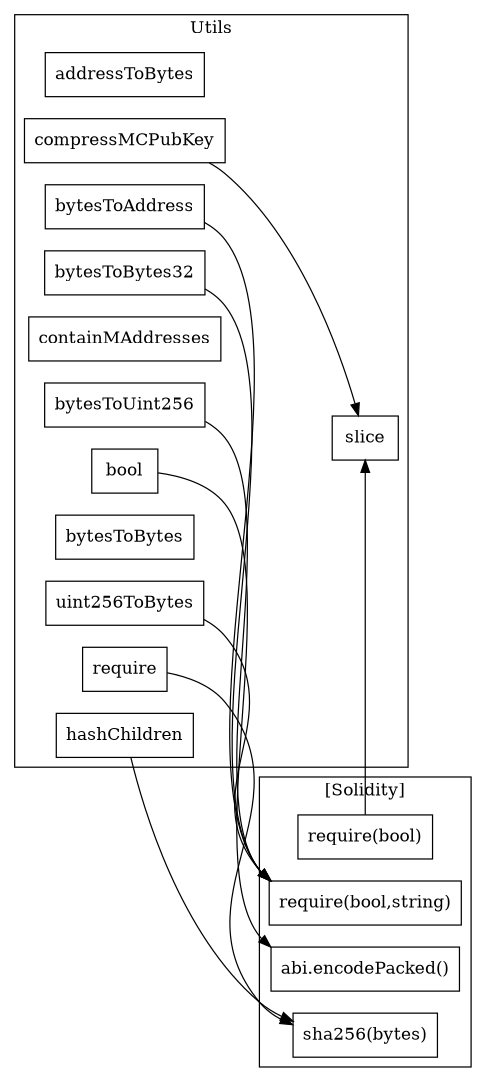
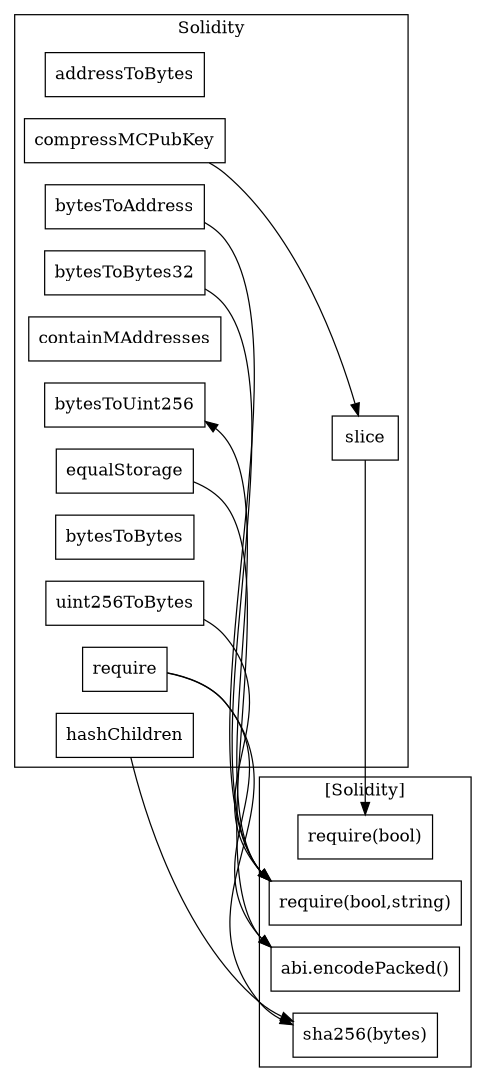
(211, 29) -> (211, 29)
(125, 471) -> (125, 471)
(243, 643) -> (242, 655)
(365, 644) -> (365, 631)
none -> (248, 789)
